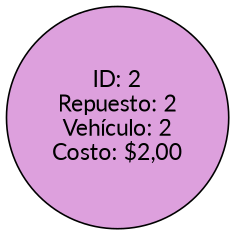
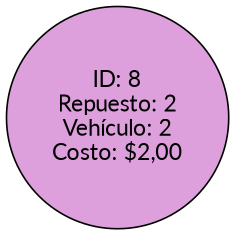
(118, 118) -> (118, 118)
